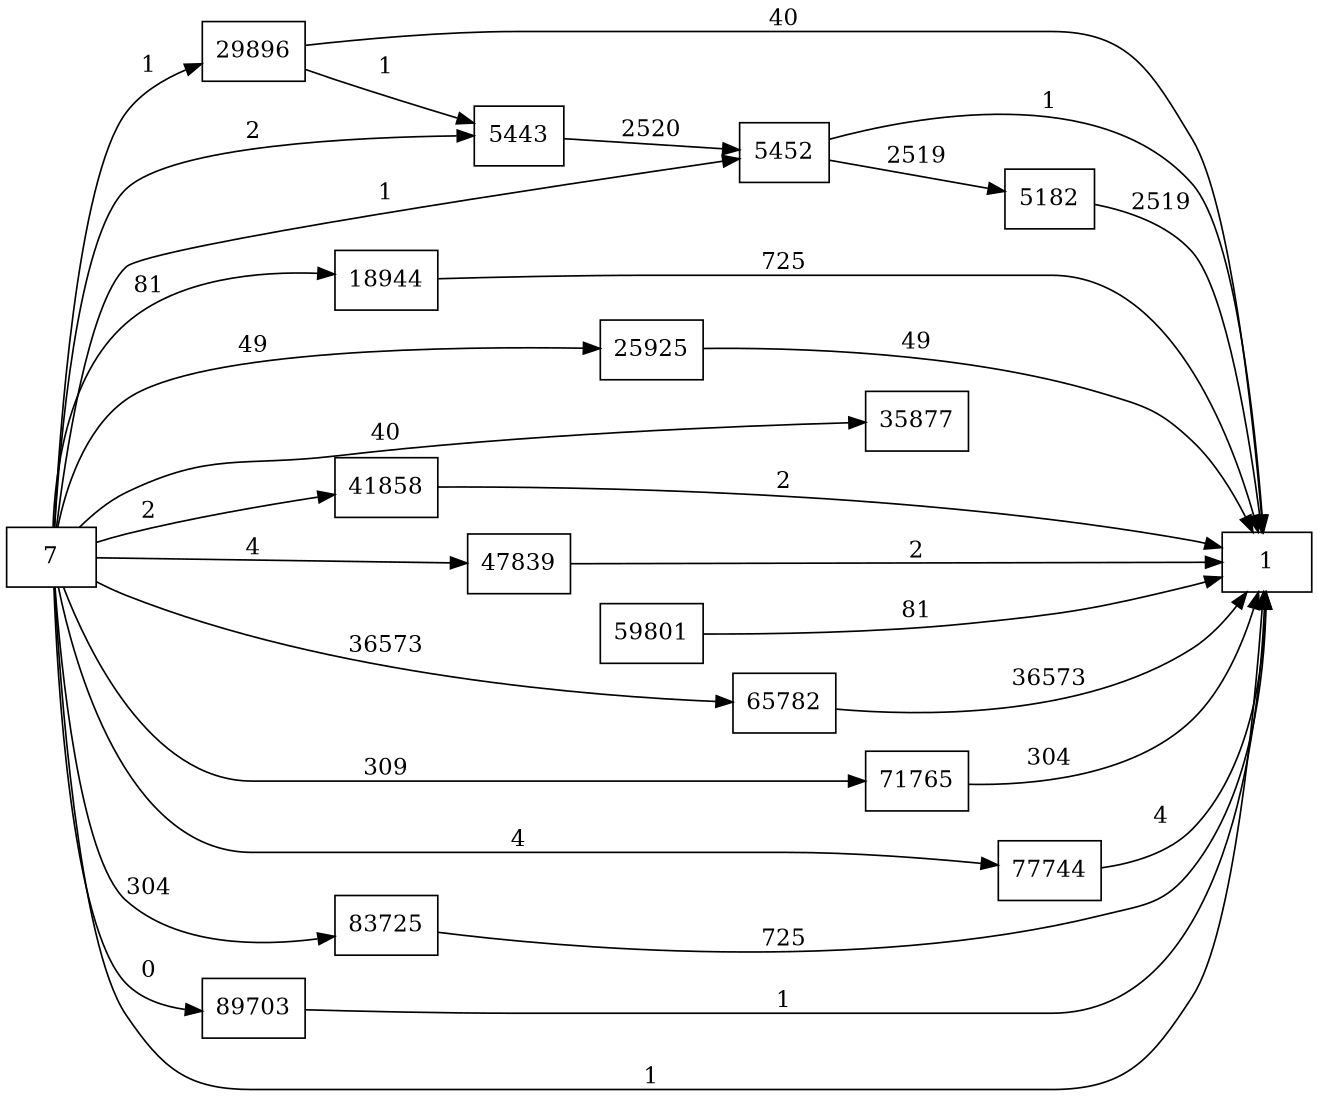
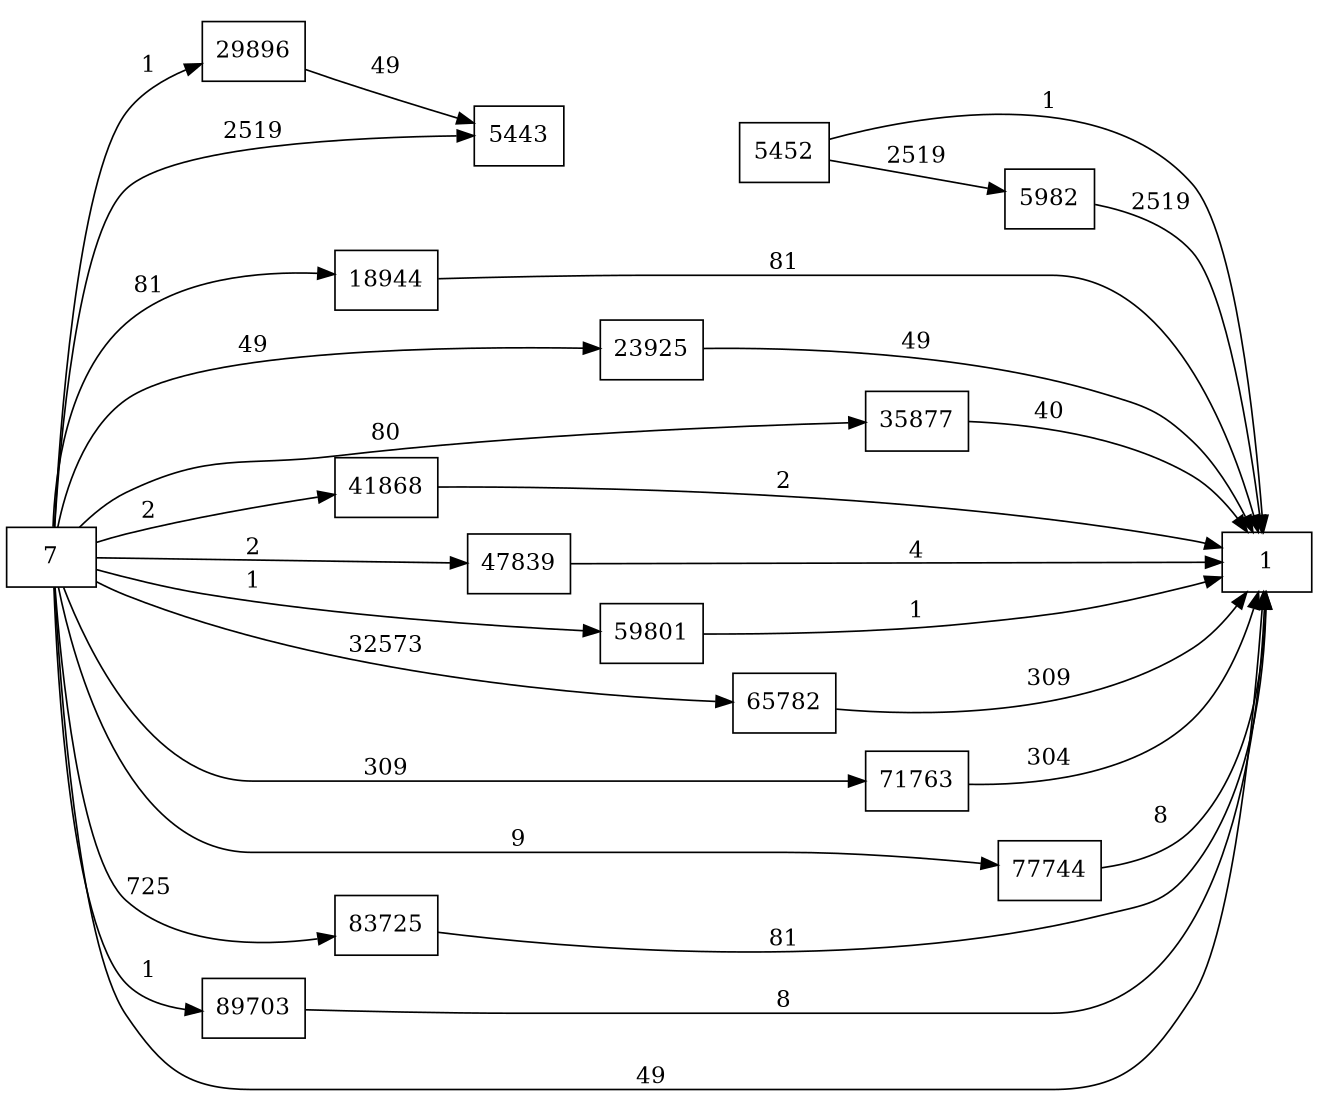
(964, 32) -> (1114, 444)
(386, 67) -> (386, 67)
(254, 132) -> (254, 132)
(643, 144) -> none
(1050, 199) -> (1050, 199)
(289, 230) -> (338, 612)
(784, 263) -> (784, 263)
(652, 350) -> (652, 350)
(386, 434) -> (386, 434)
(386, 488) -> (386, 488)
(254, 548) -> (254, 548)
(917, 551) -> (917, 551)
(917, 611) -> (917, 611)
(386, 646) -> (386, 646)
(1050, 679) -> (1050, 679)
(917, 781) -> (917, 781)
(1162, 817) -> (1162, 817)
(519, 840) -> (519, 840)
(149, 888) -> (149, 888)
(784, 939) -> (784, 939)
(149, 971) -> (149, 971)
(784, 1001) -> (784, 1001)
(652, 1077) -> (652, 1077)
